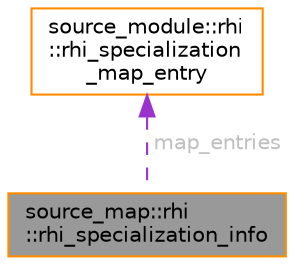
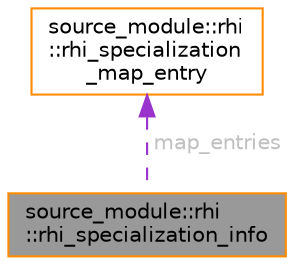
(147, 225) -> (147, 225)
